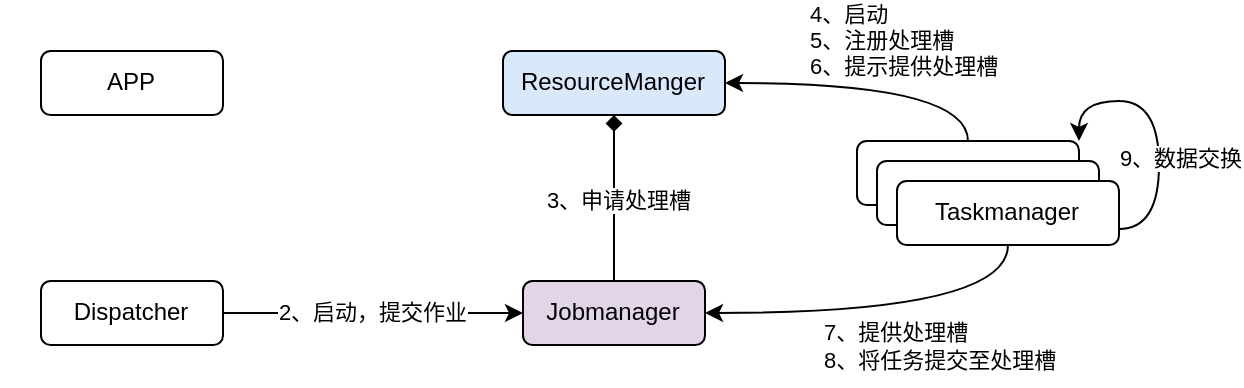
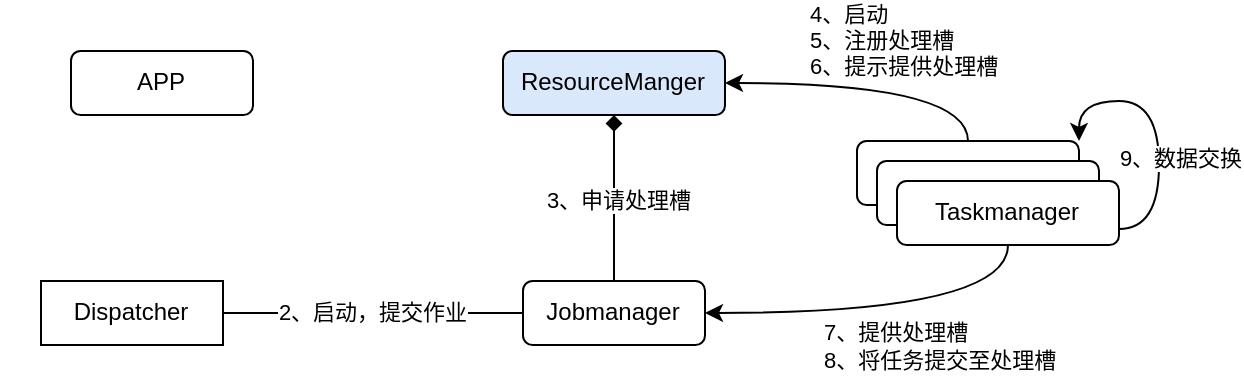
(132, 83) -> (162, 83)
(132, 313) -> (132, 313)
(508, 313) -> (513, 313)
(614, 313) -> (614, 313)
